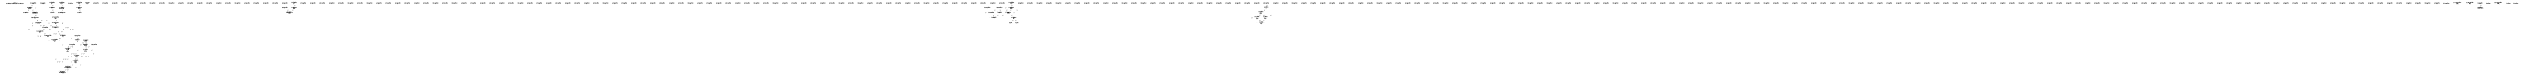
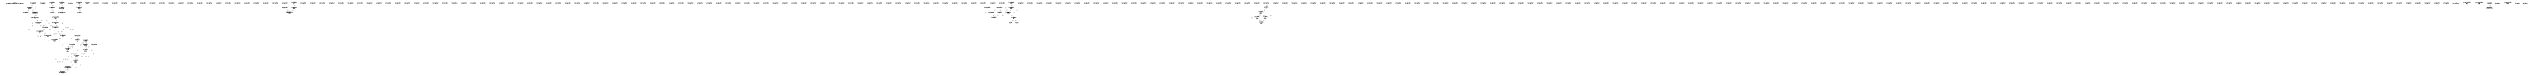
none -> (1993, 3)
